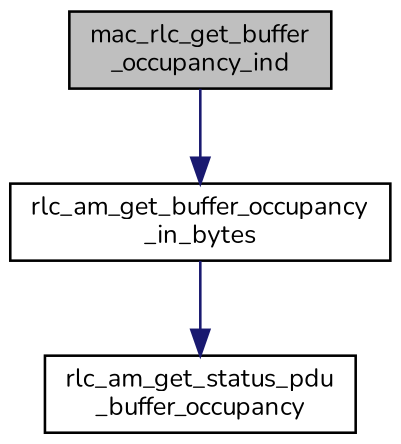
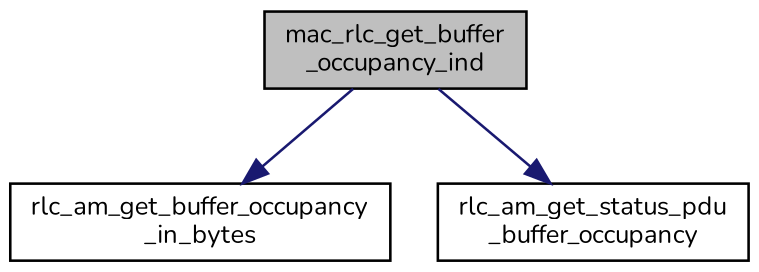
(200, 295) -> (484, 128)
